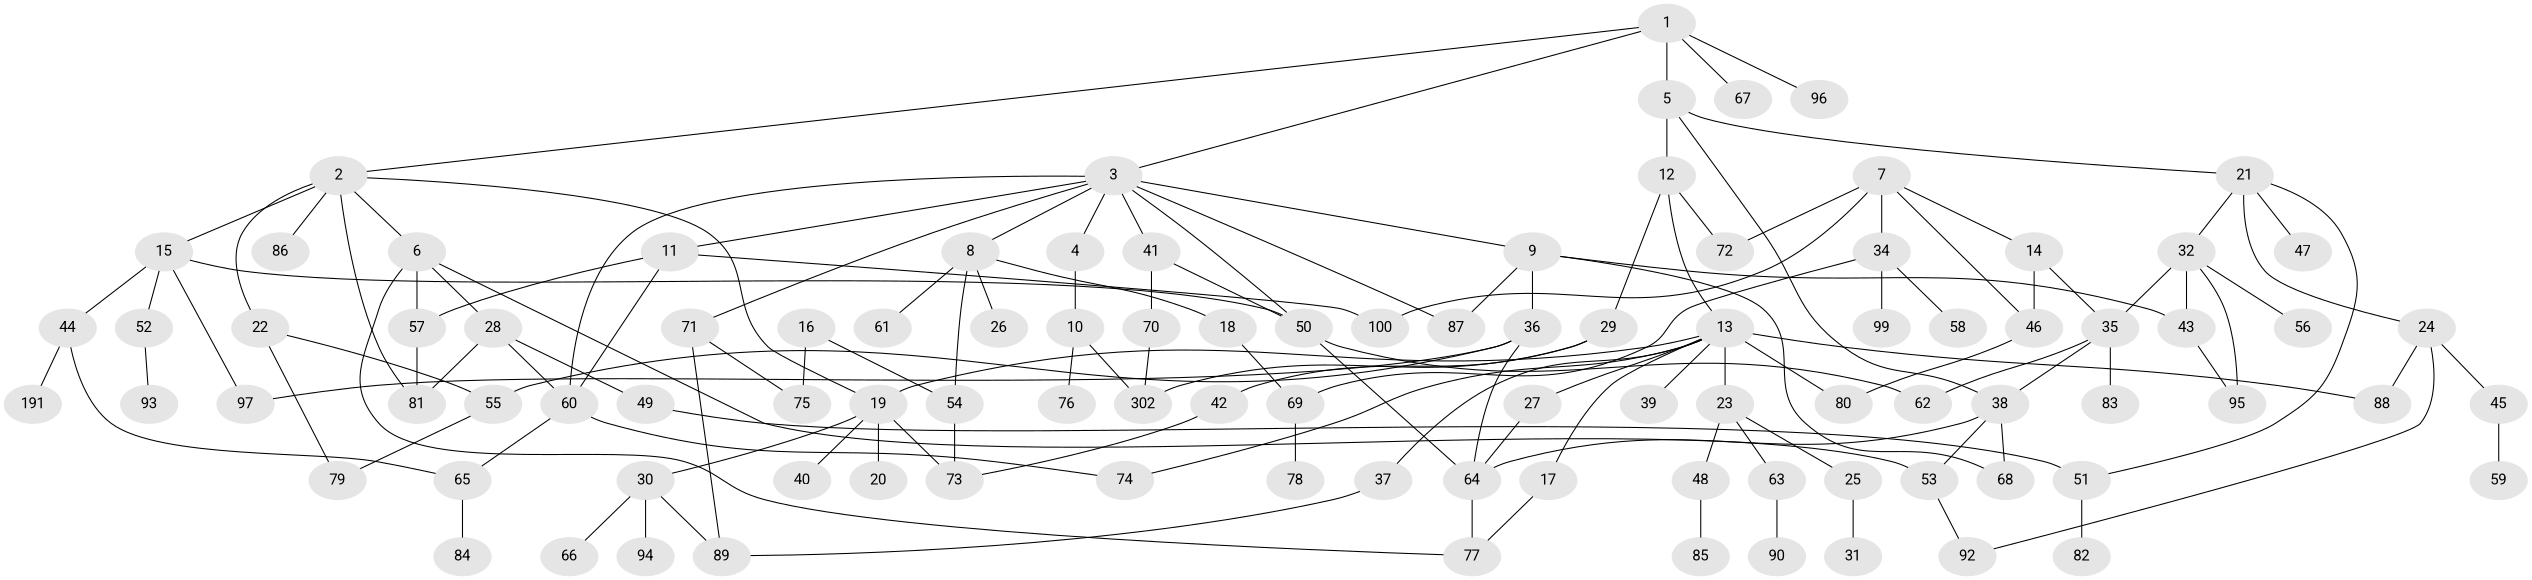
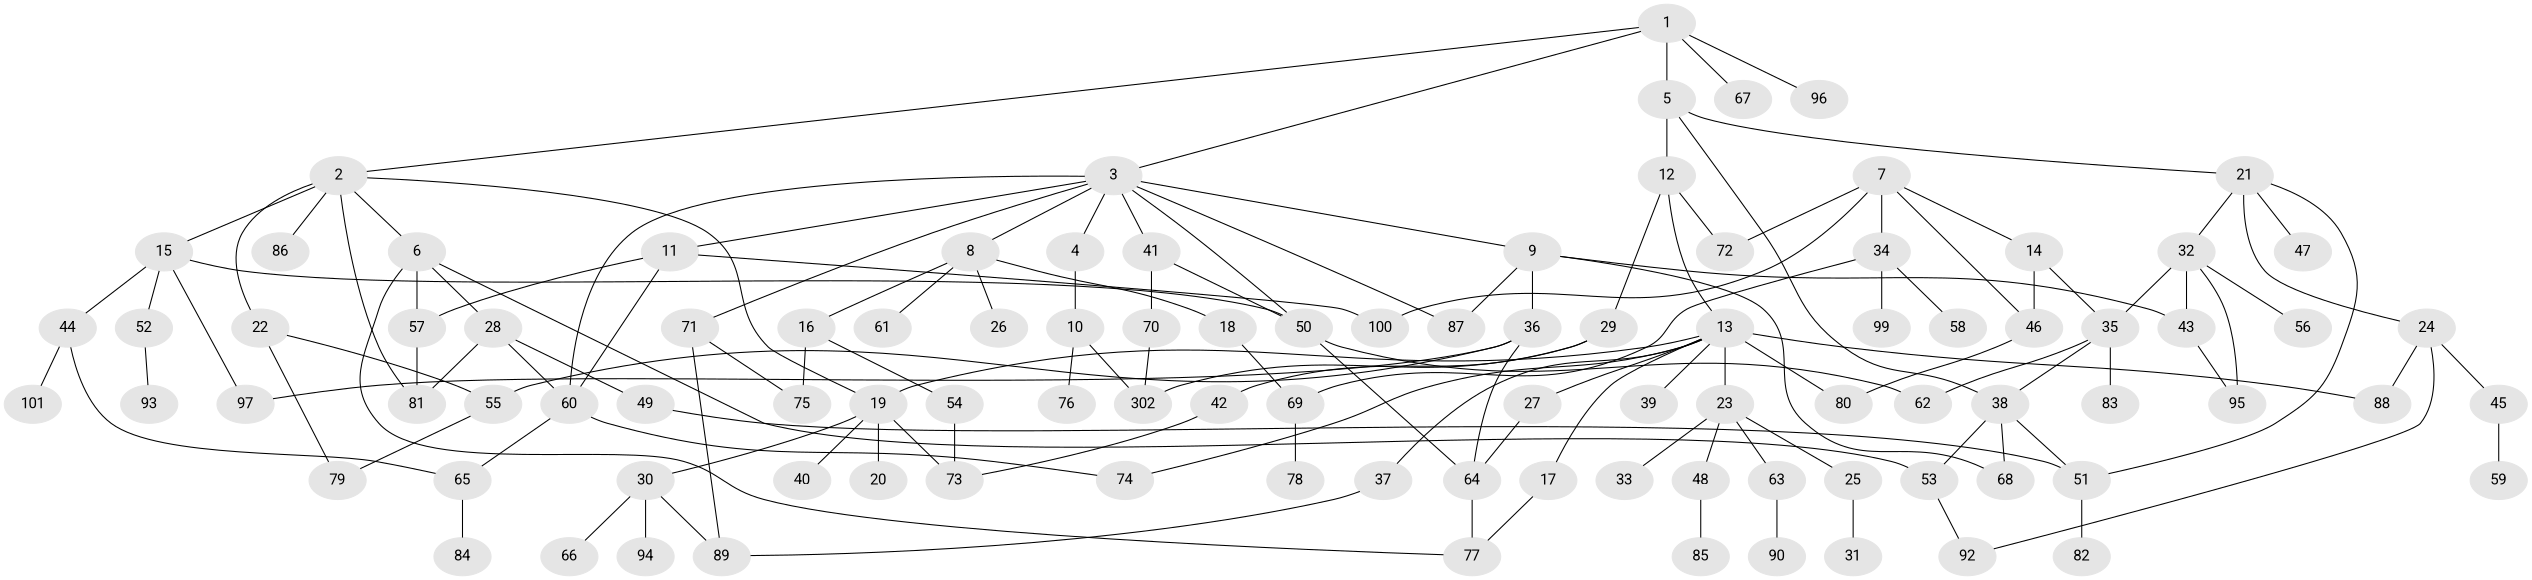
(959, 328) -> (888, 289)
(33, 404) -> (33, 404)
(1822, 444) -> (2041, 443)
none -> (1625, 480)
